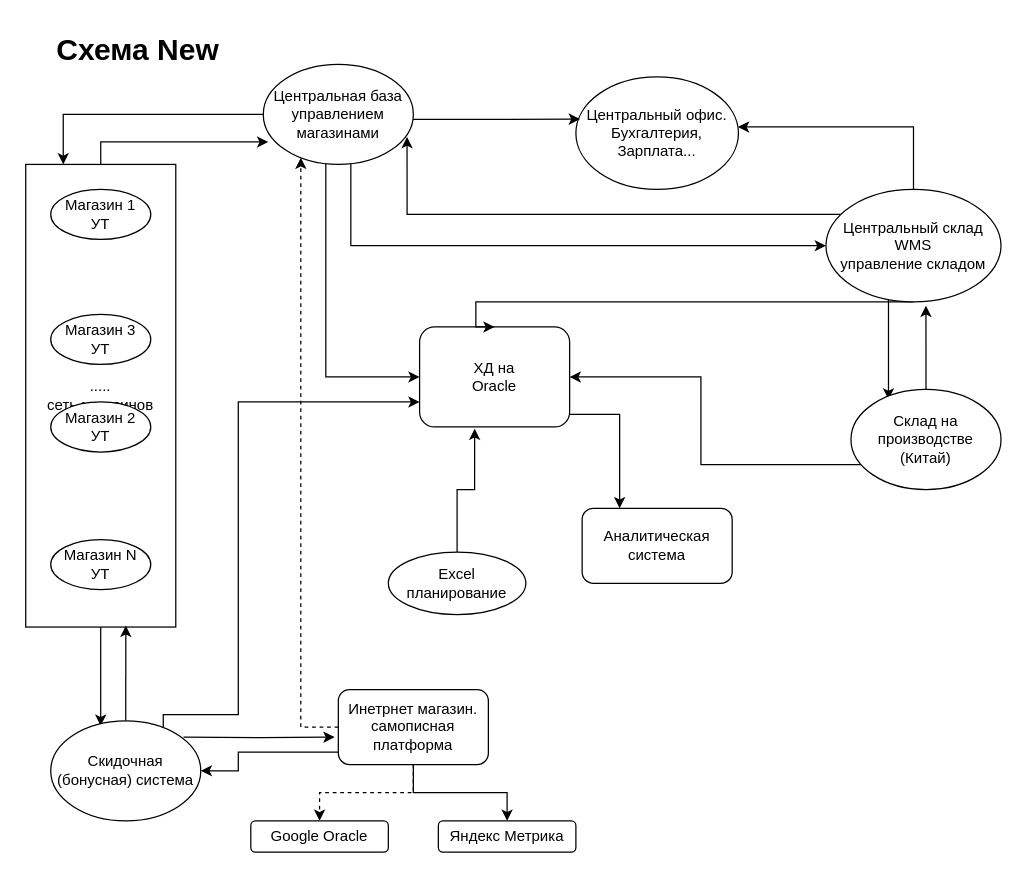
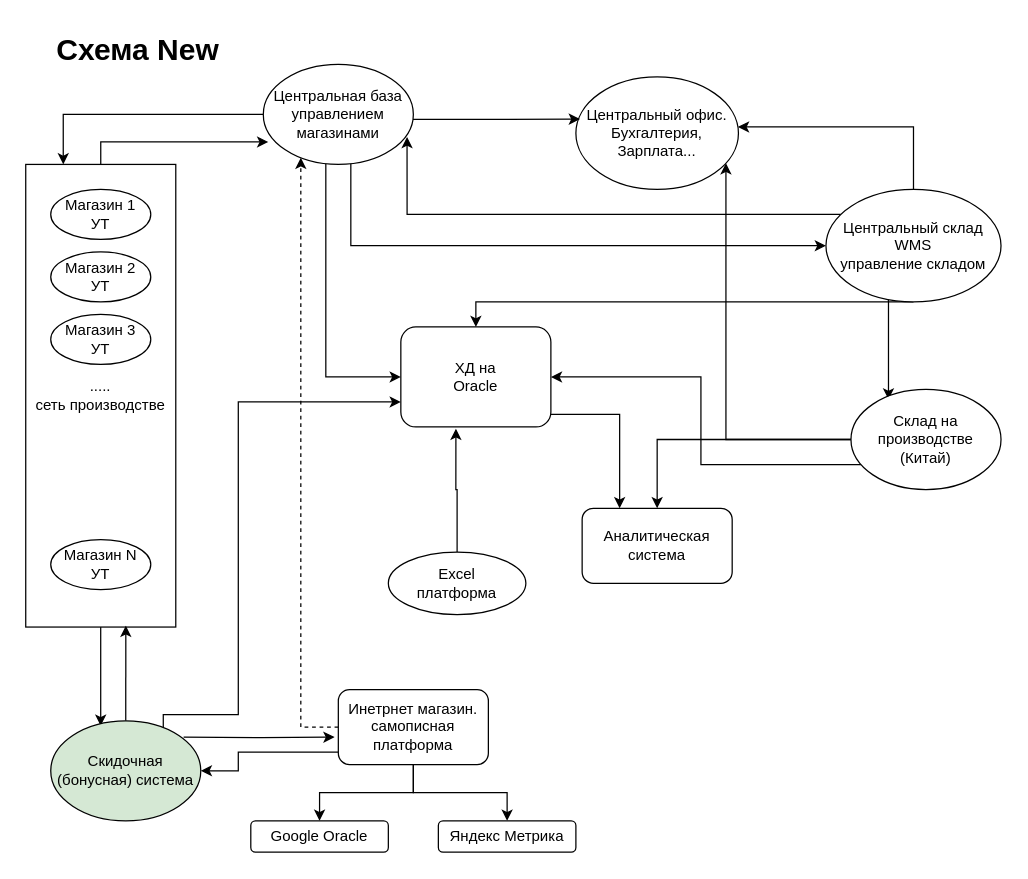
none -> (726, 304)
(926, 352) -> (660, 439)
(494, 377) -> (476, 377)
(101, 396) -> (101, 396)
(101, 427) -> (101, 277)
(457, 583) -> (457, 583)
(126, 771) -> (126, 771)
(356, 793) -> (356, 793)
